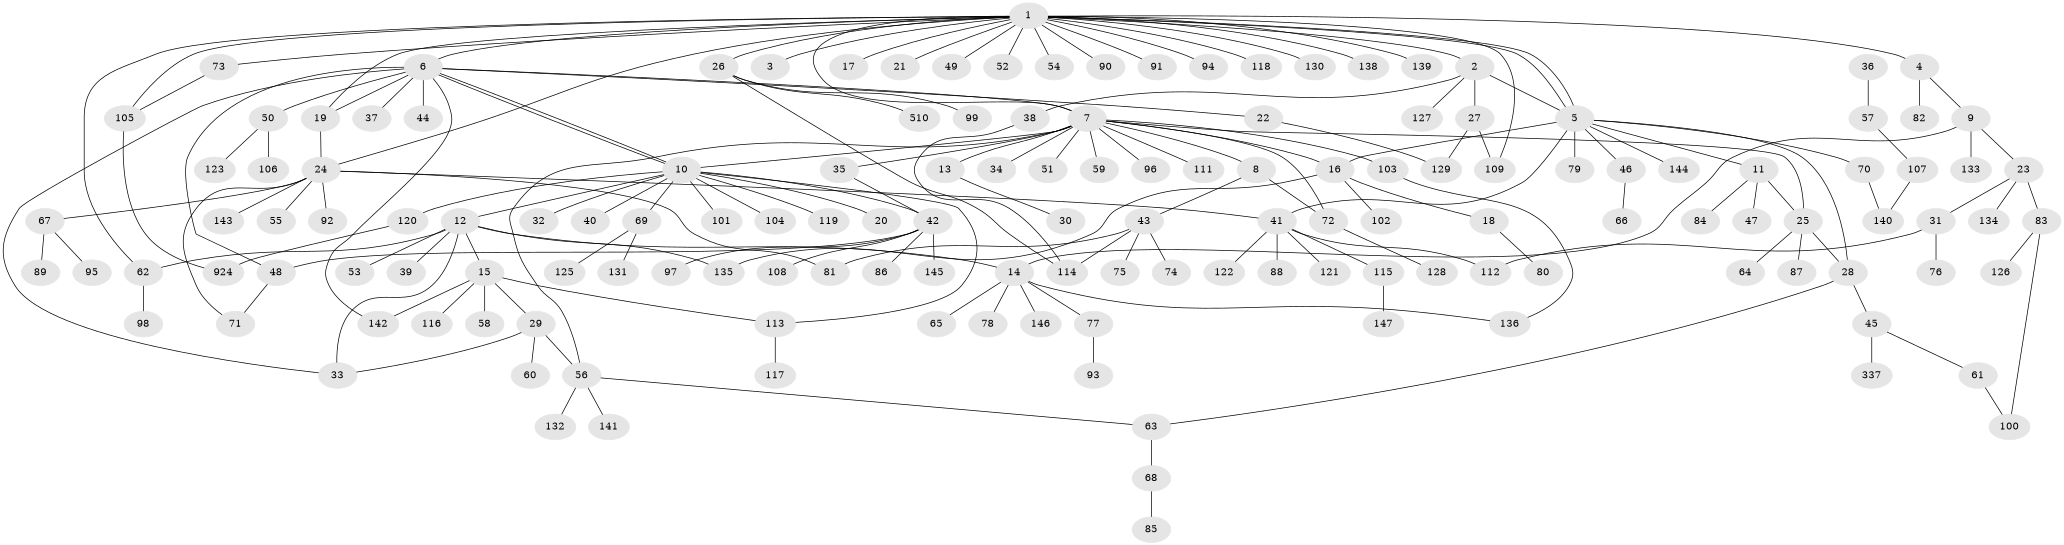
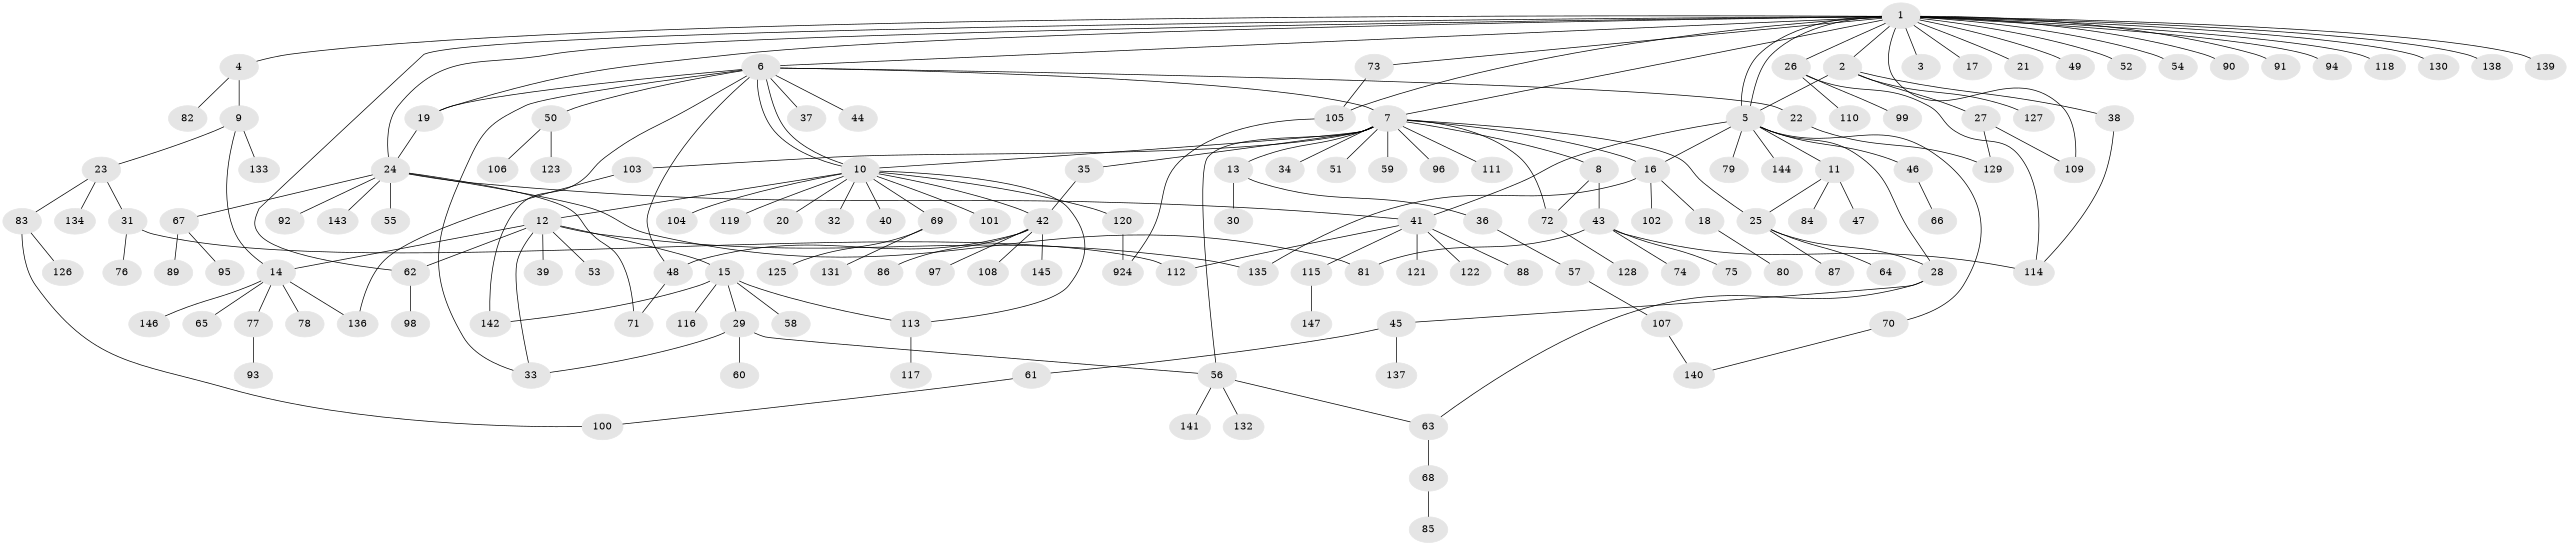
(919, 119) -> (1850, 119)
none -> (1357, 198)
(1872, 376) -> (1396, 376)
